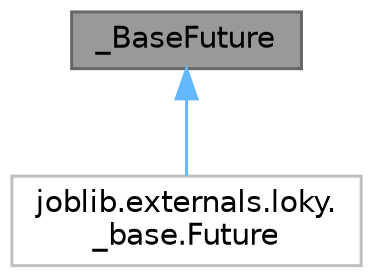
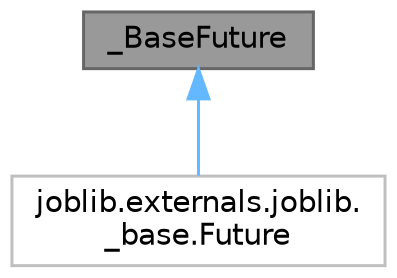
(187, 221) -> (198, 221)
